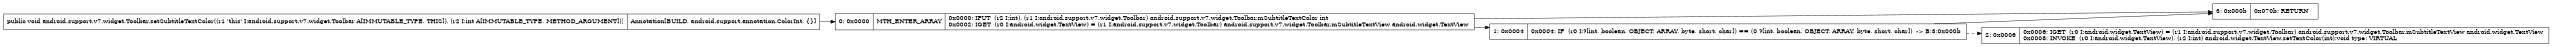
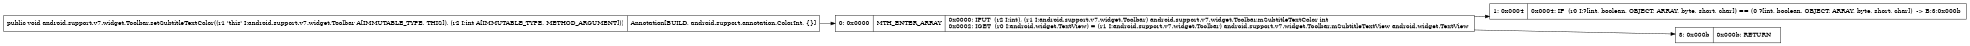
(2284, 11) -> (1747, 35)
(2071, 19) -> none
(2265, 36) -> none
